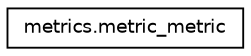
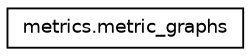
(125, 28) -> (125, 28)
